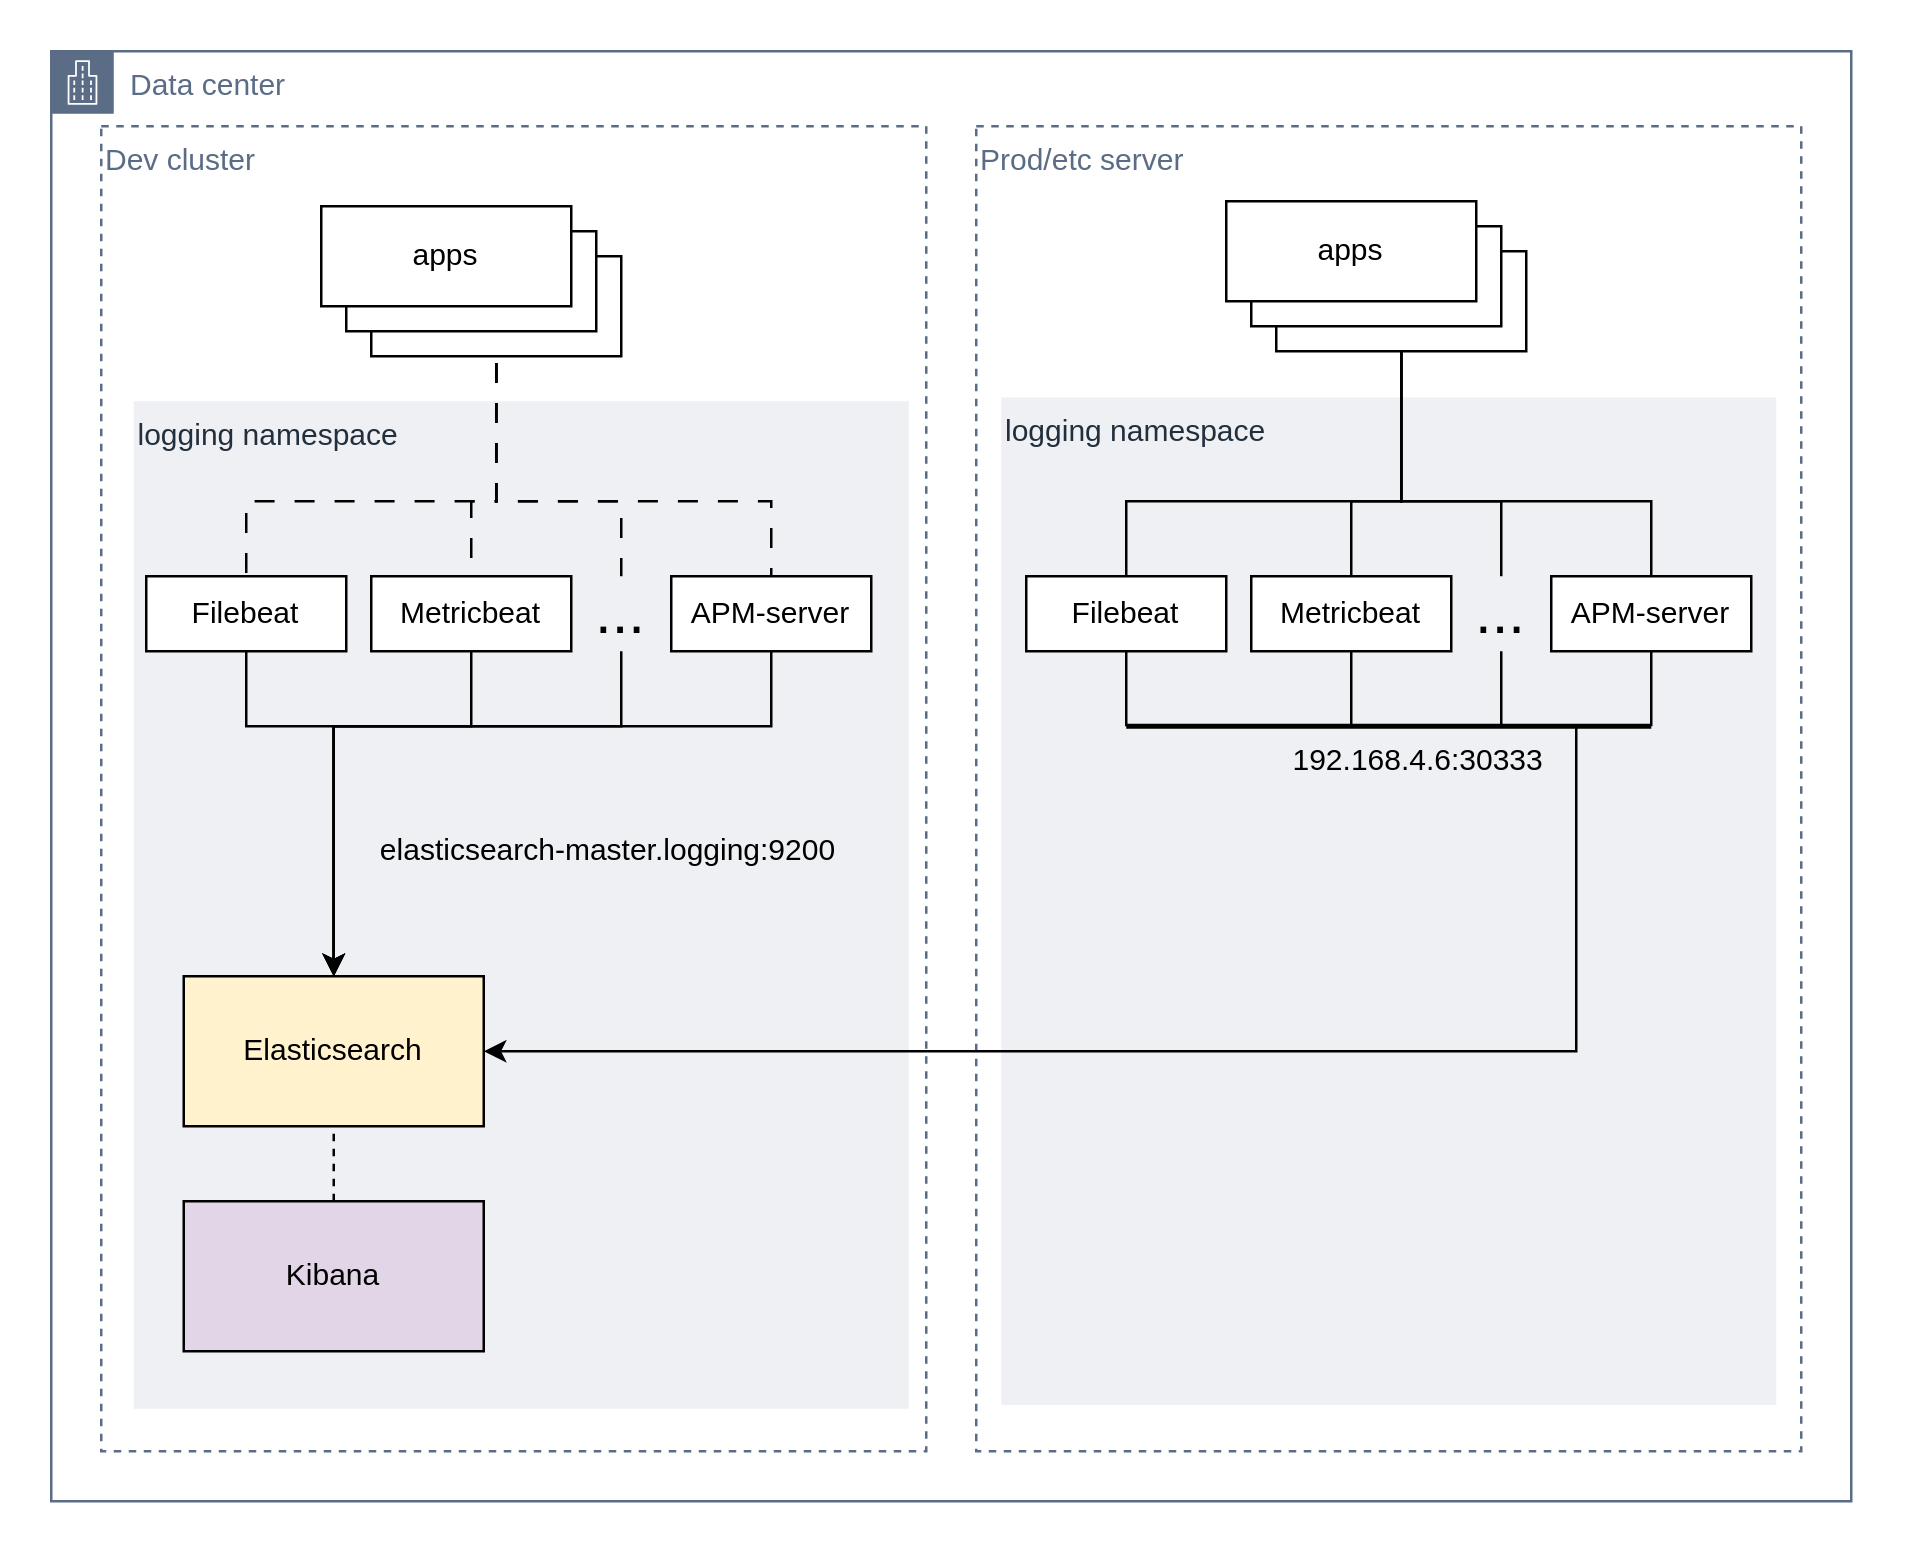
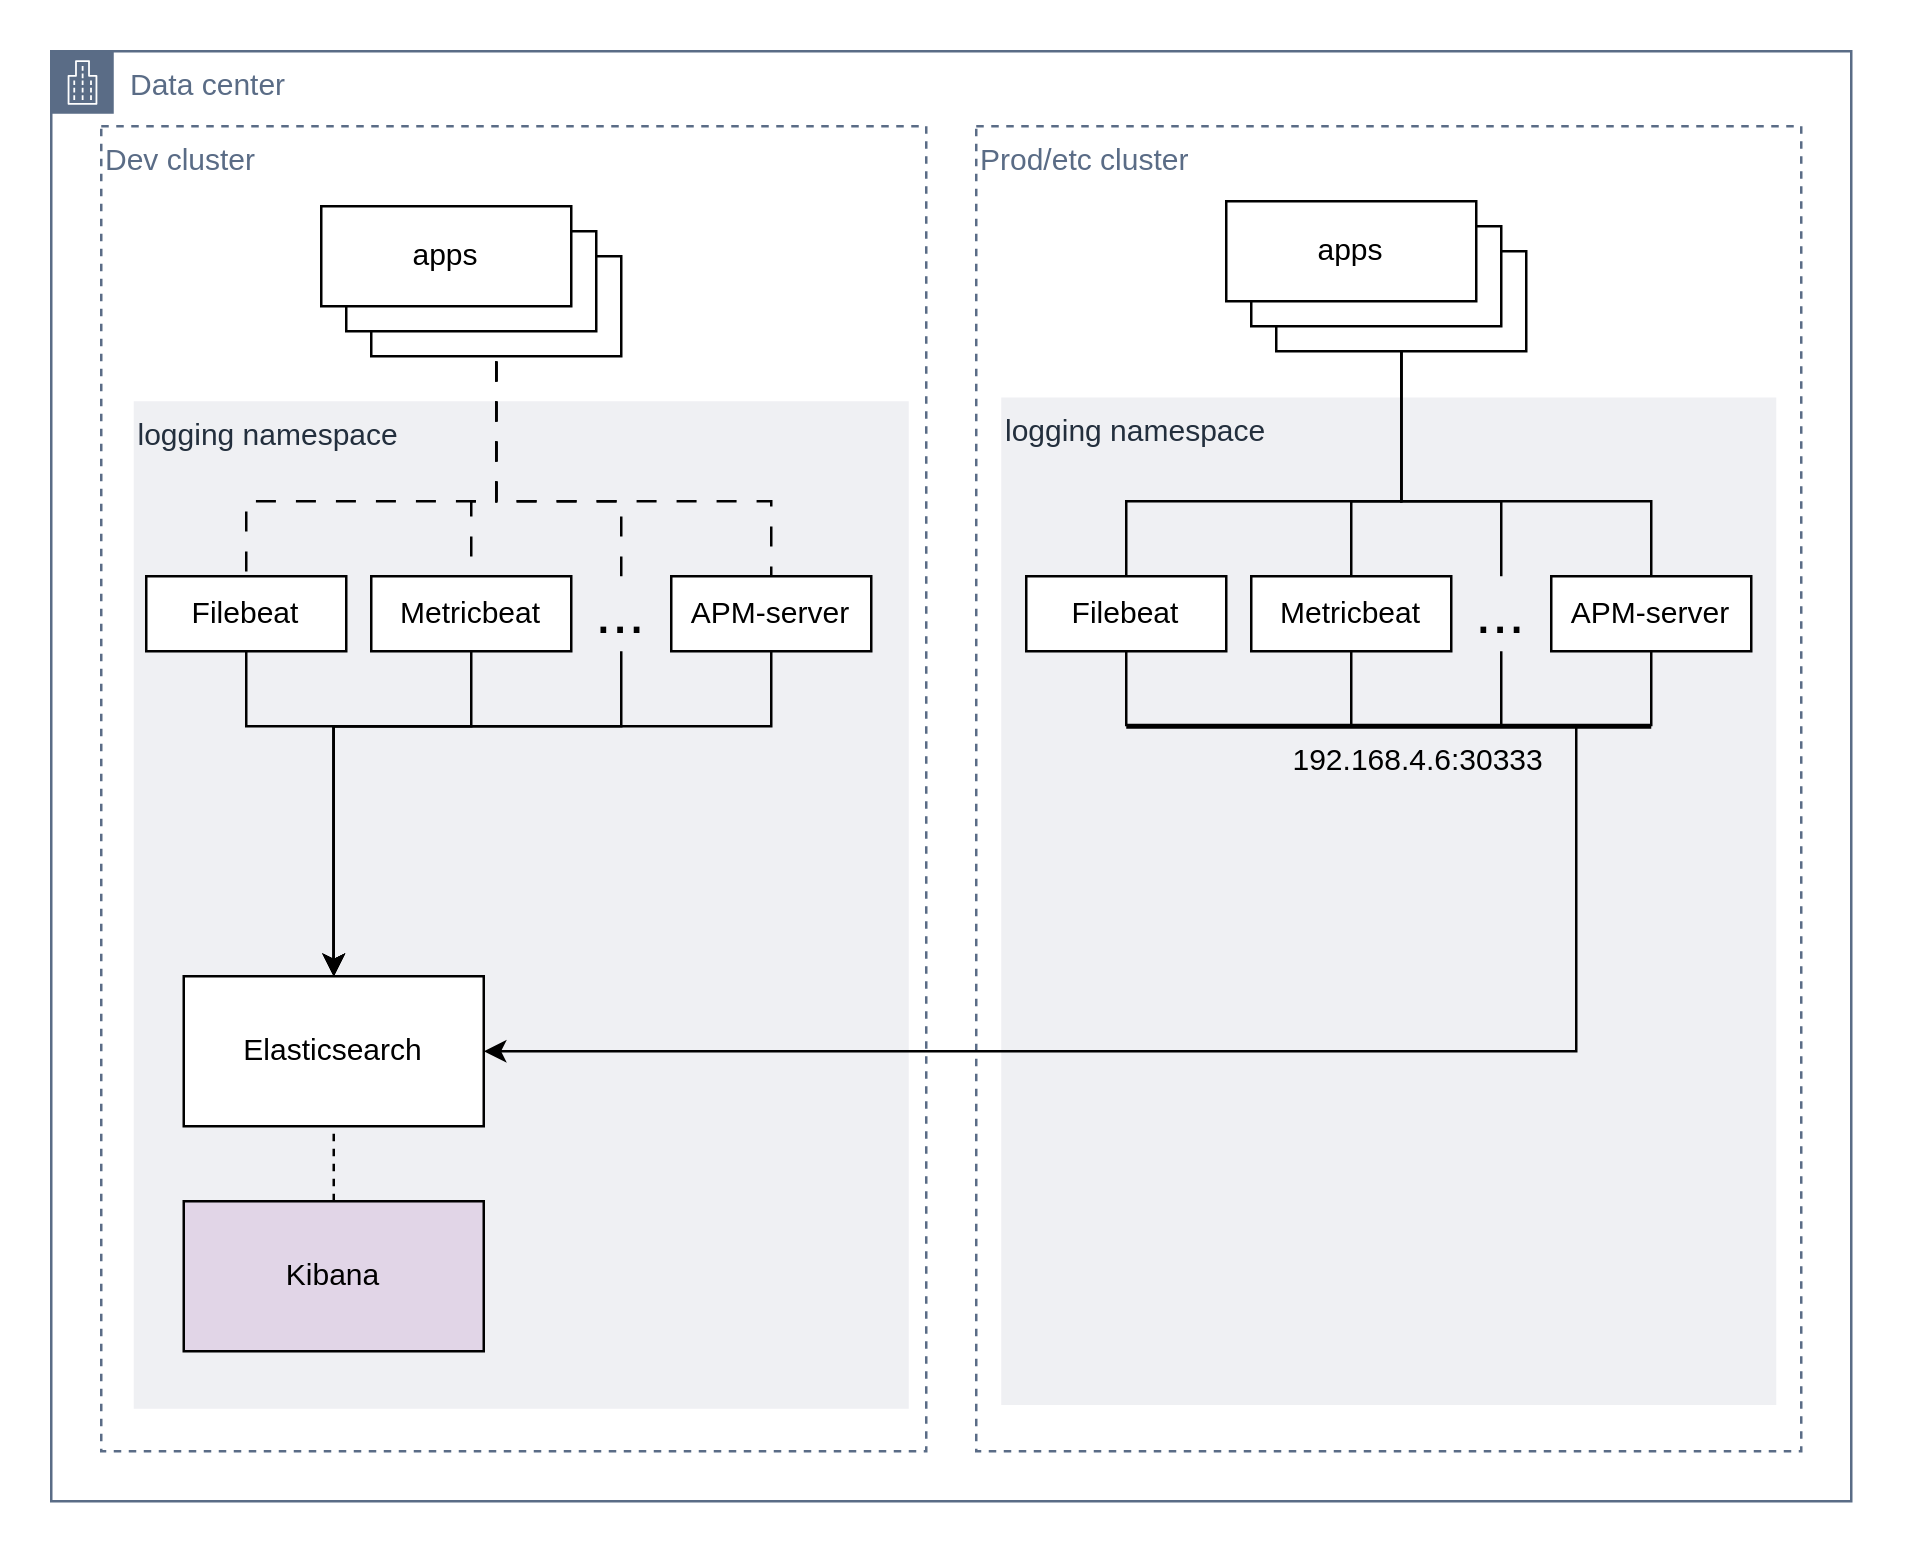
(1102, 160) -> (1107, 160)
(609, 851) -> none
(334, 1051) -> (334, 1051)
